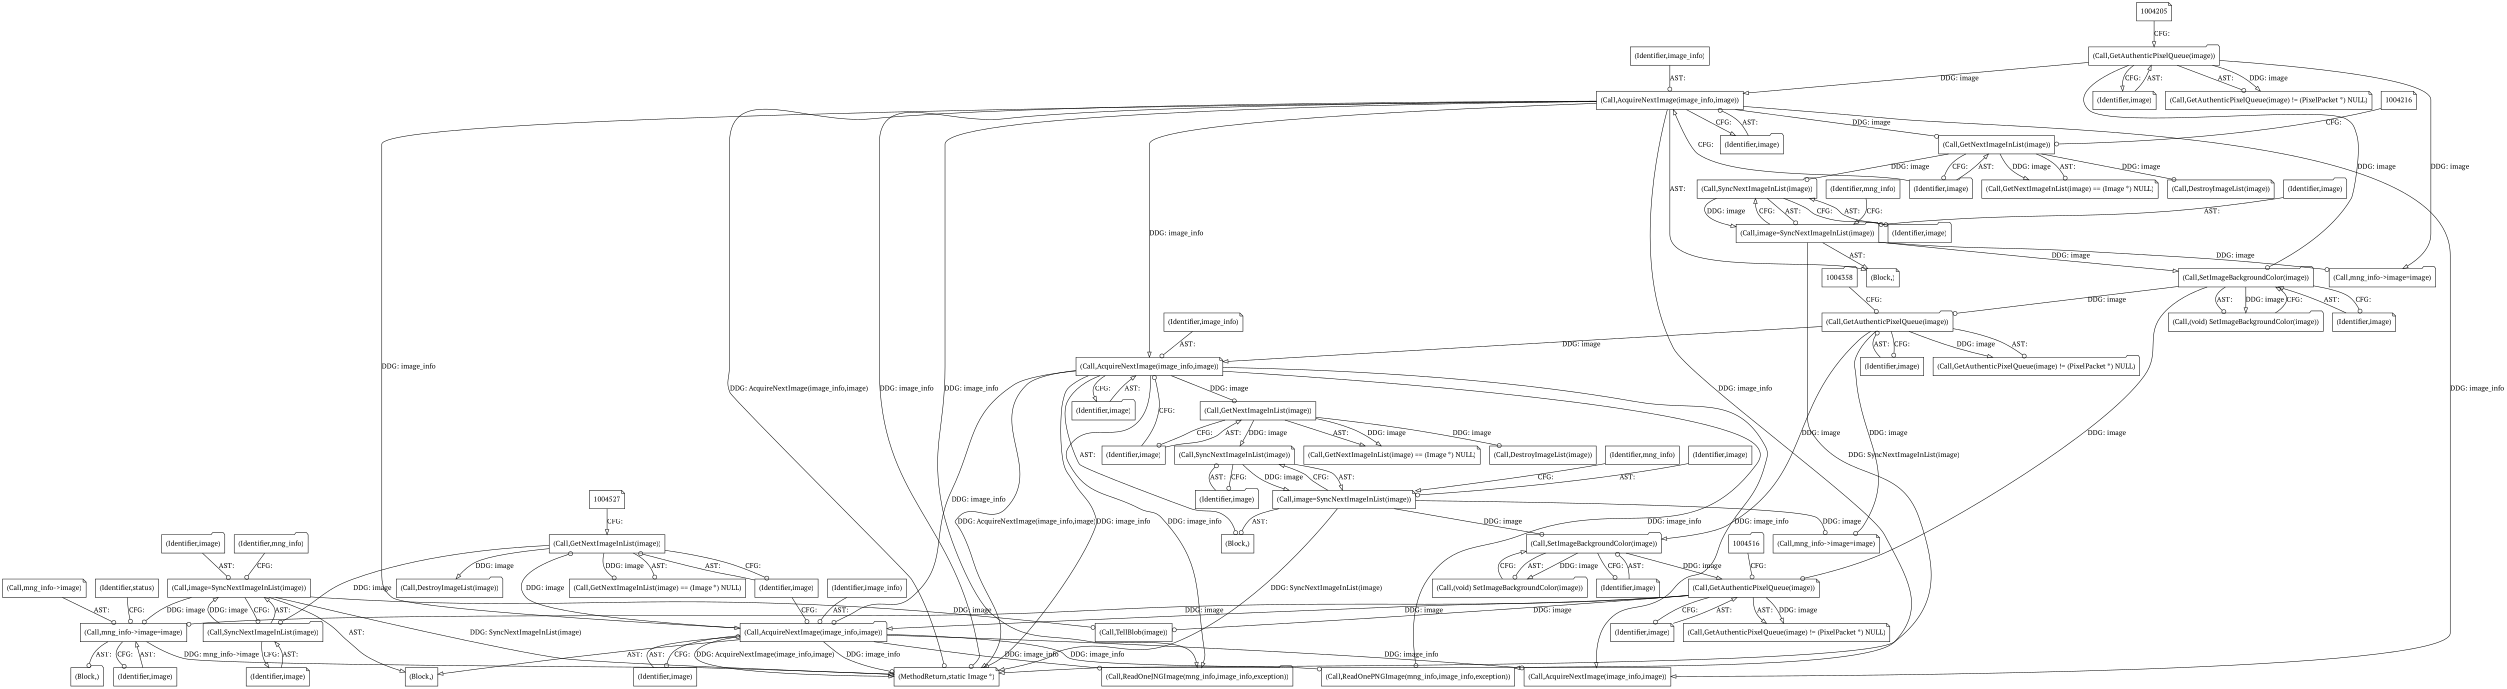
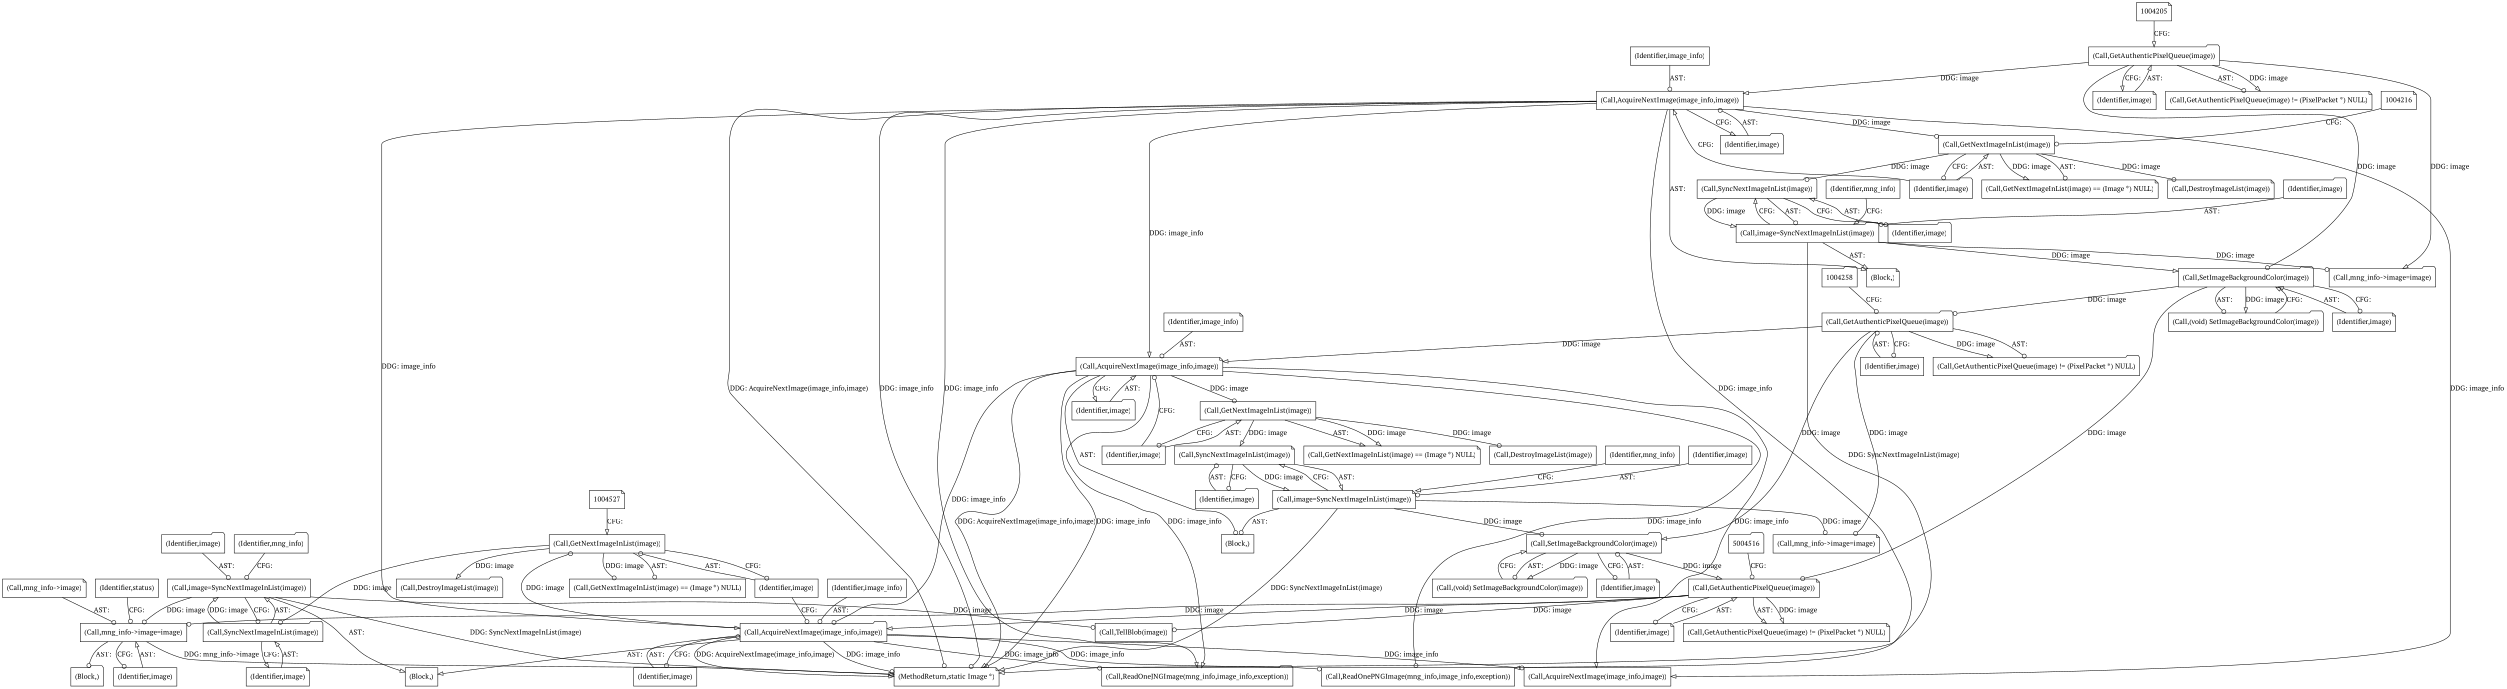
(1840, 278) -> (1840, 278)
(1746, 544) -> (1746, 544)
